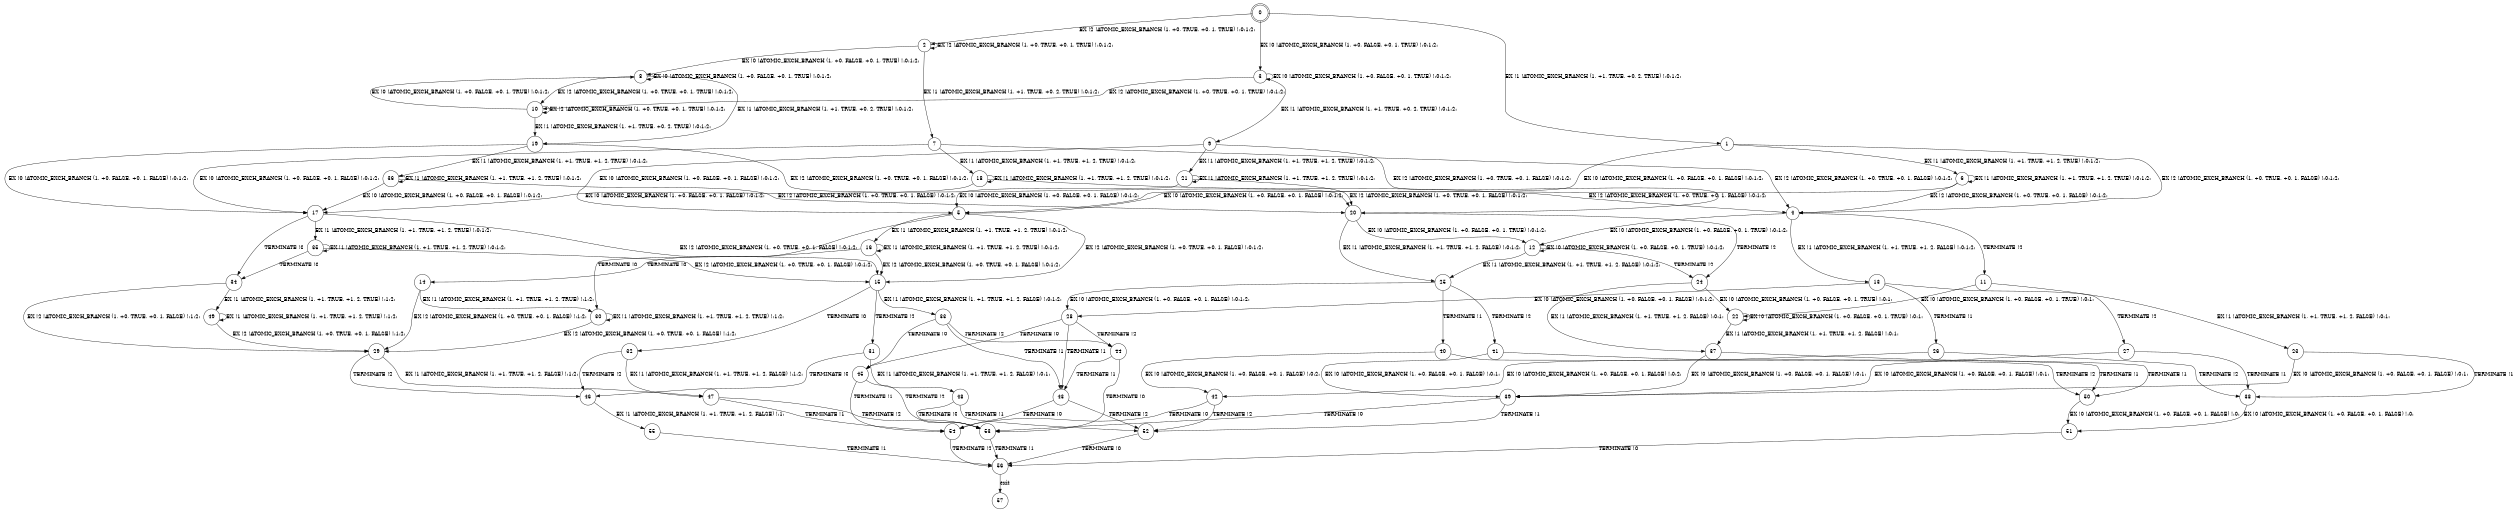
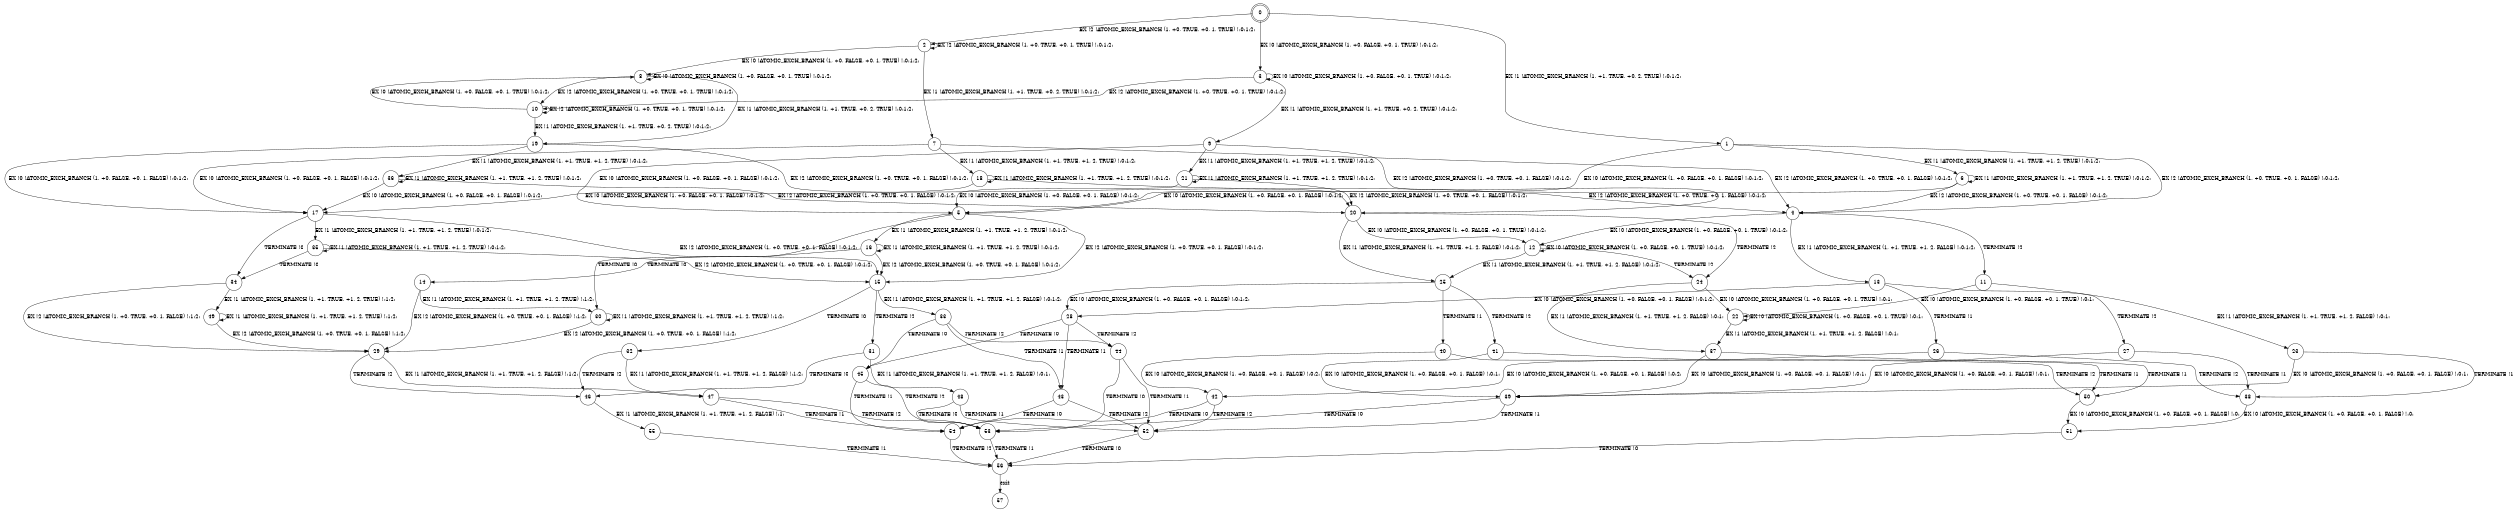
(1083, 363) -> (1145, 386)
